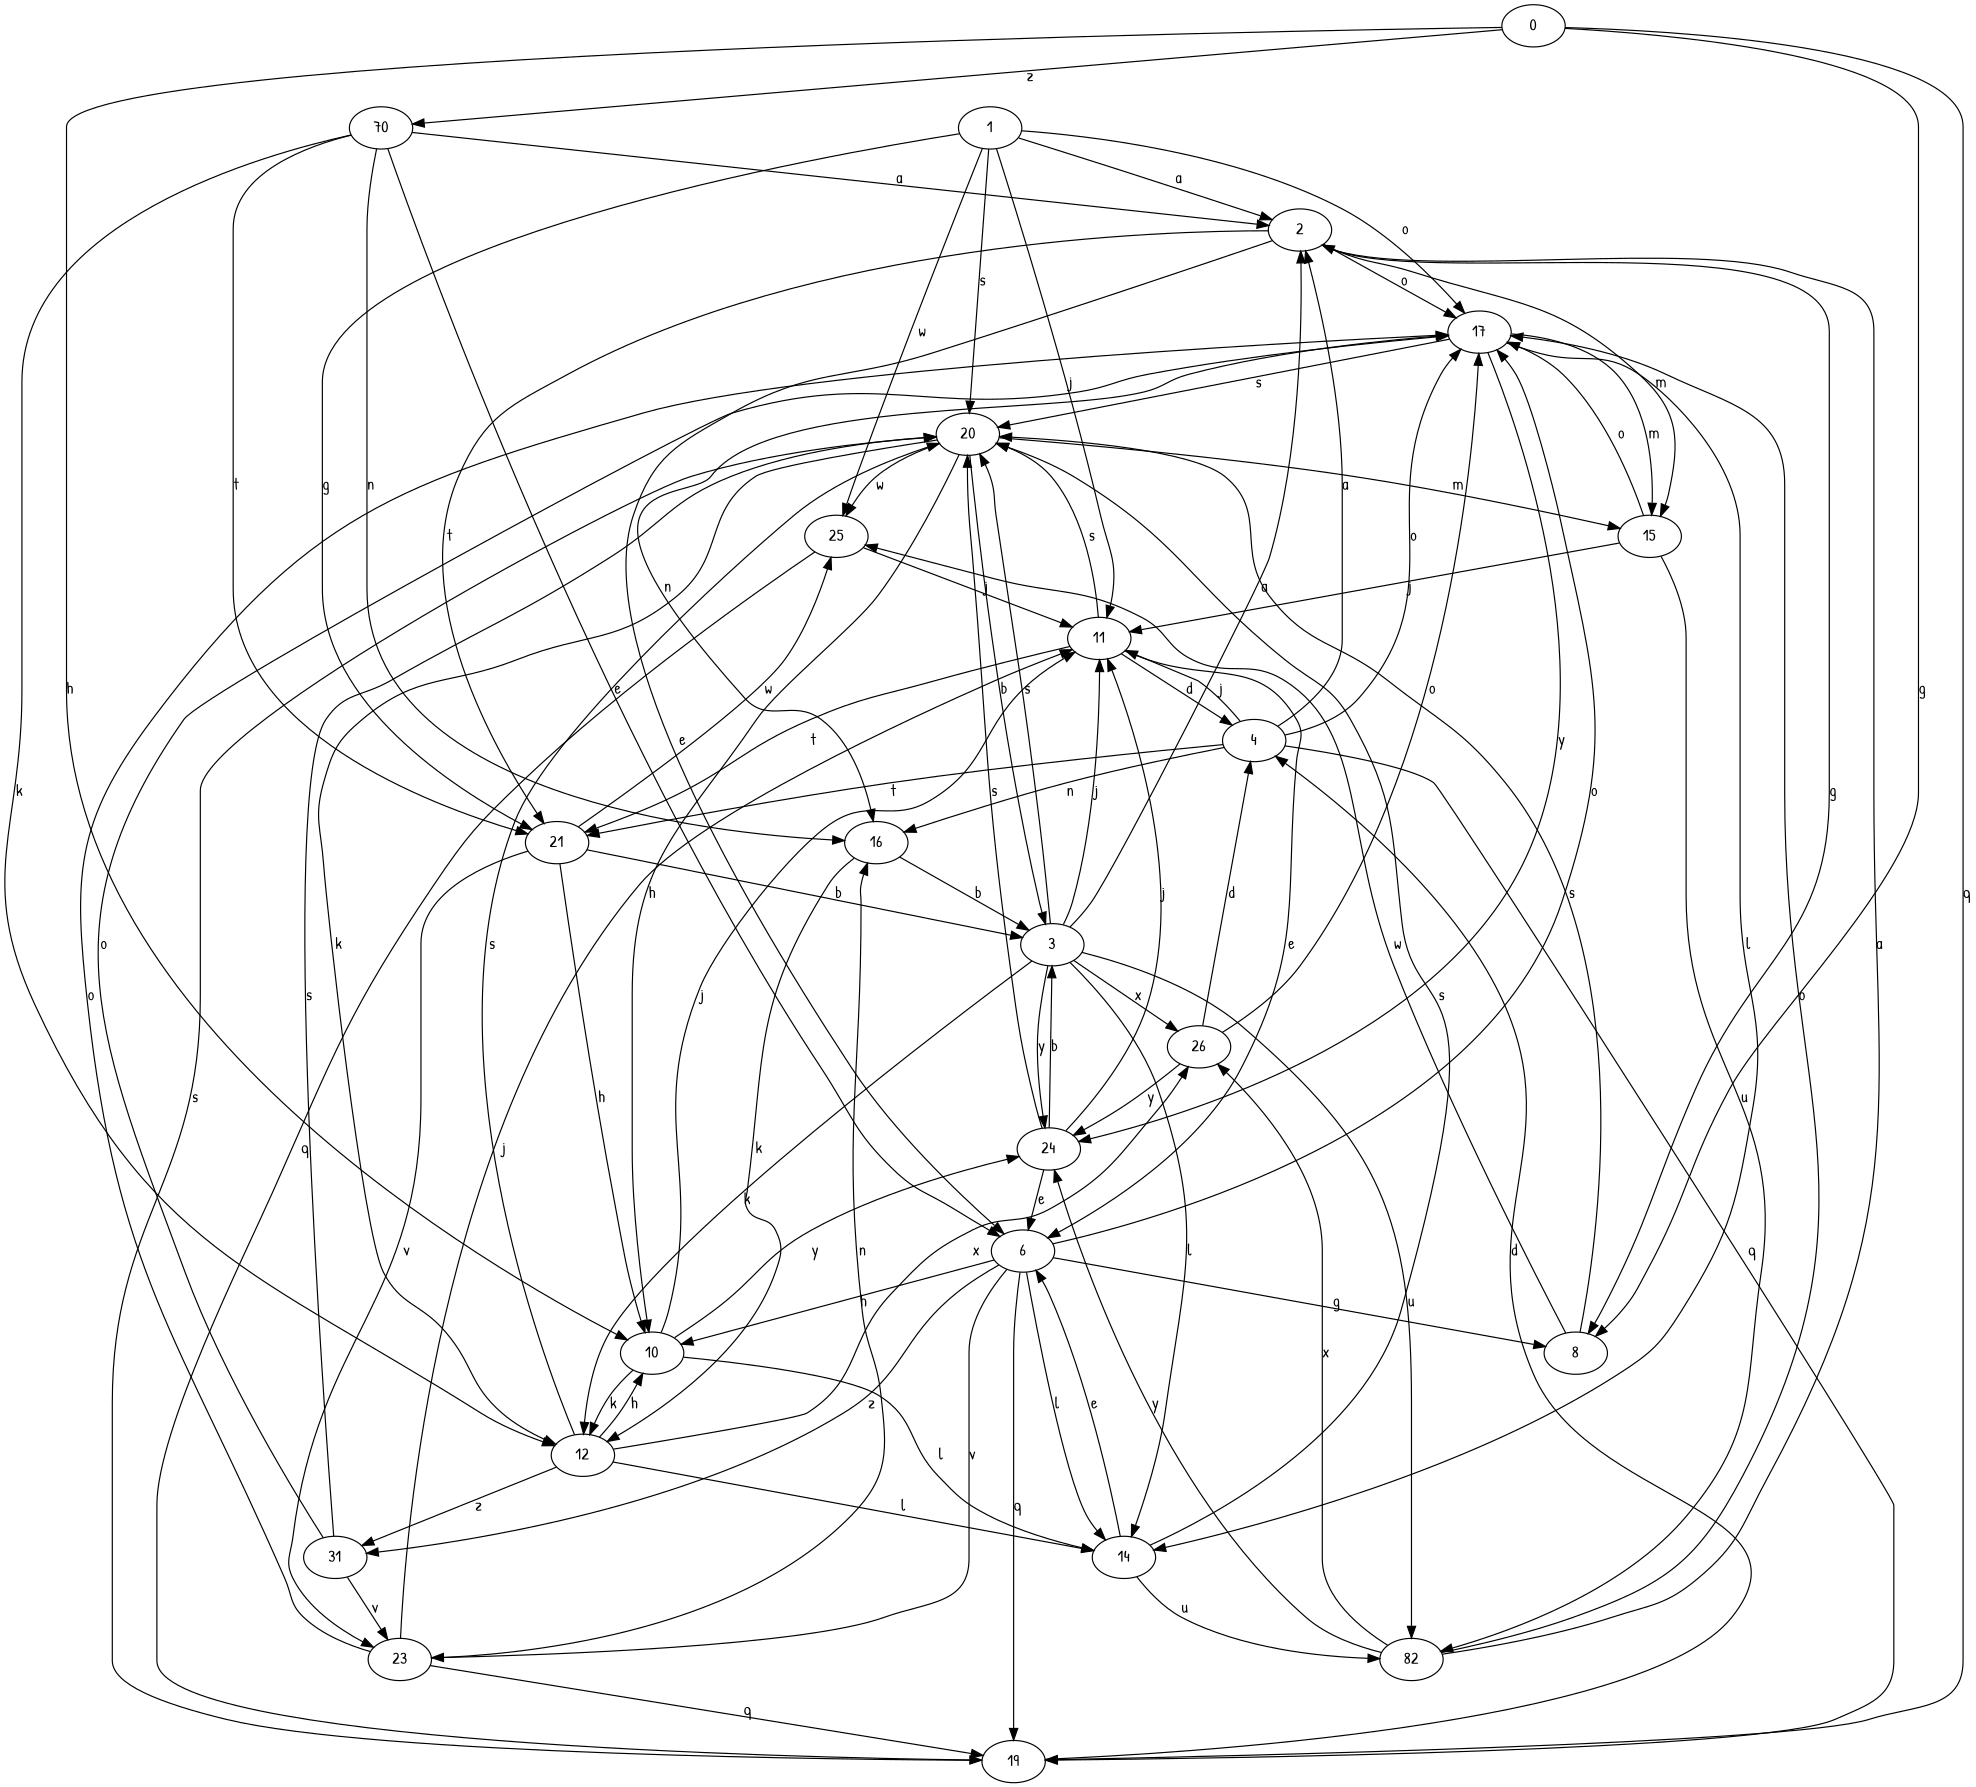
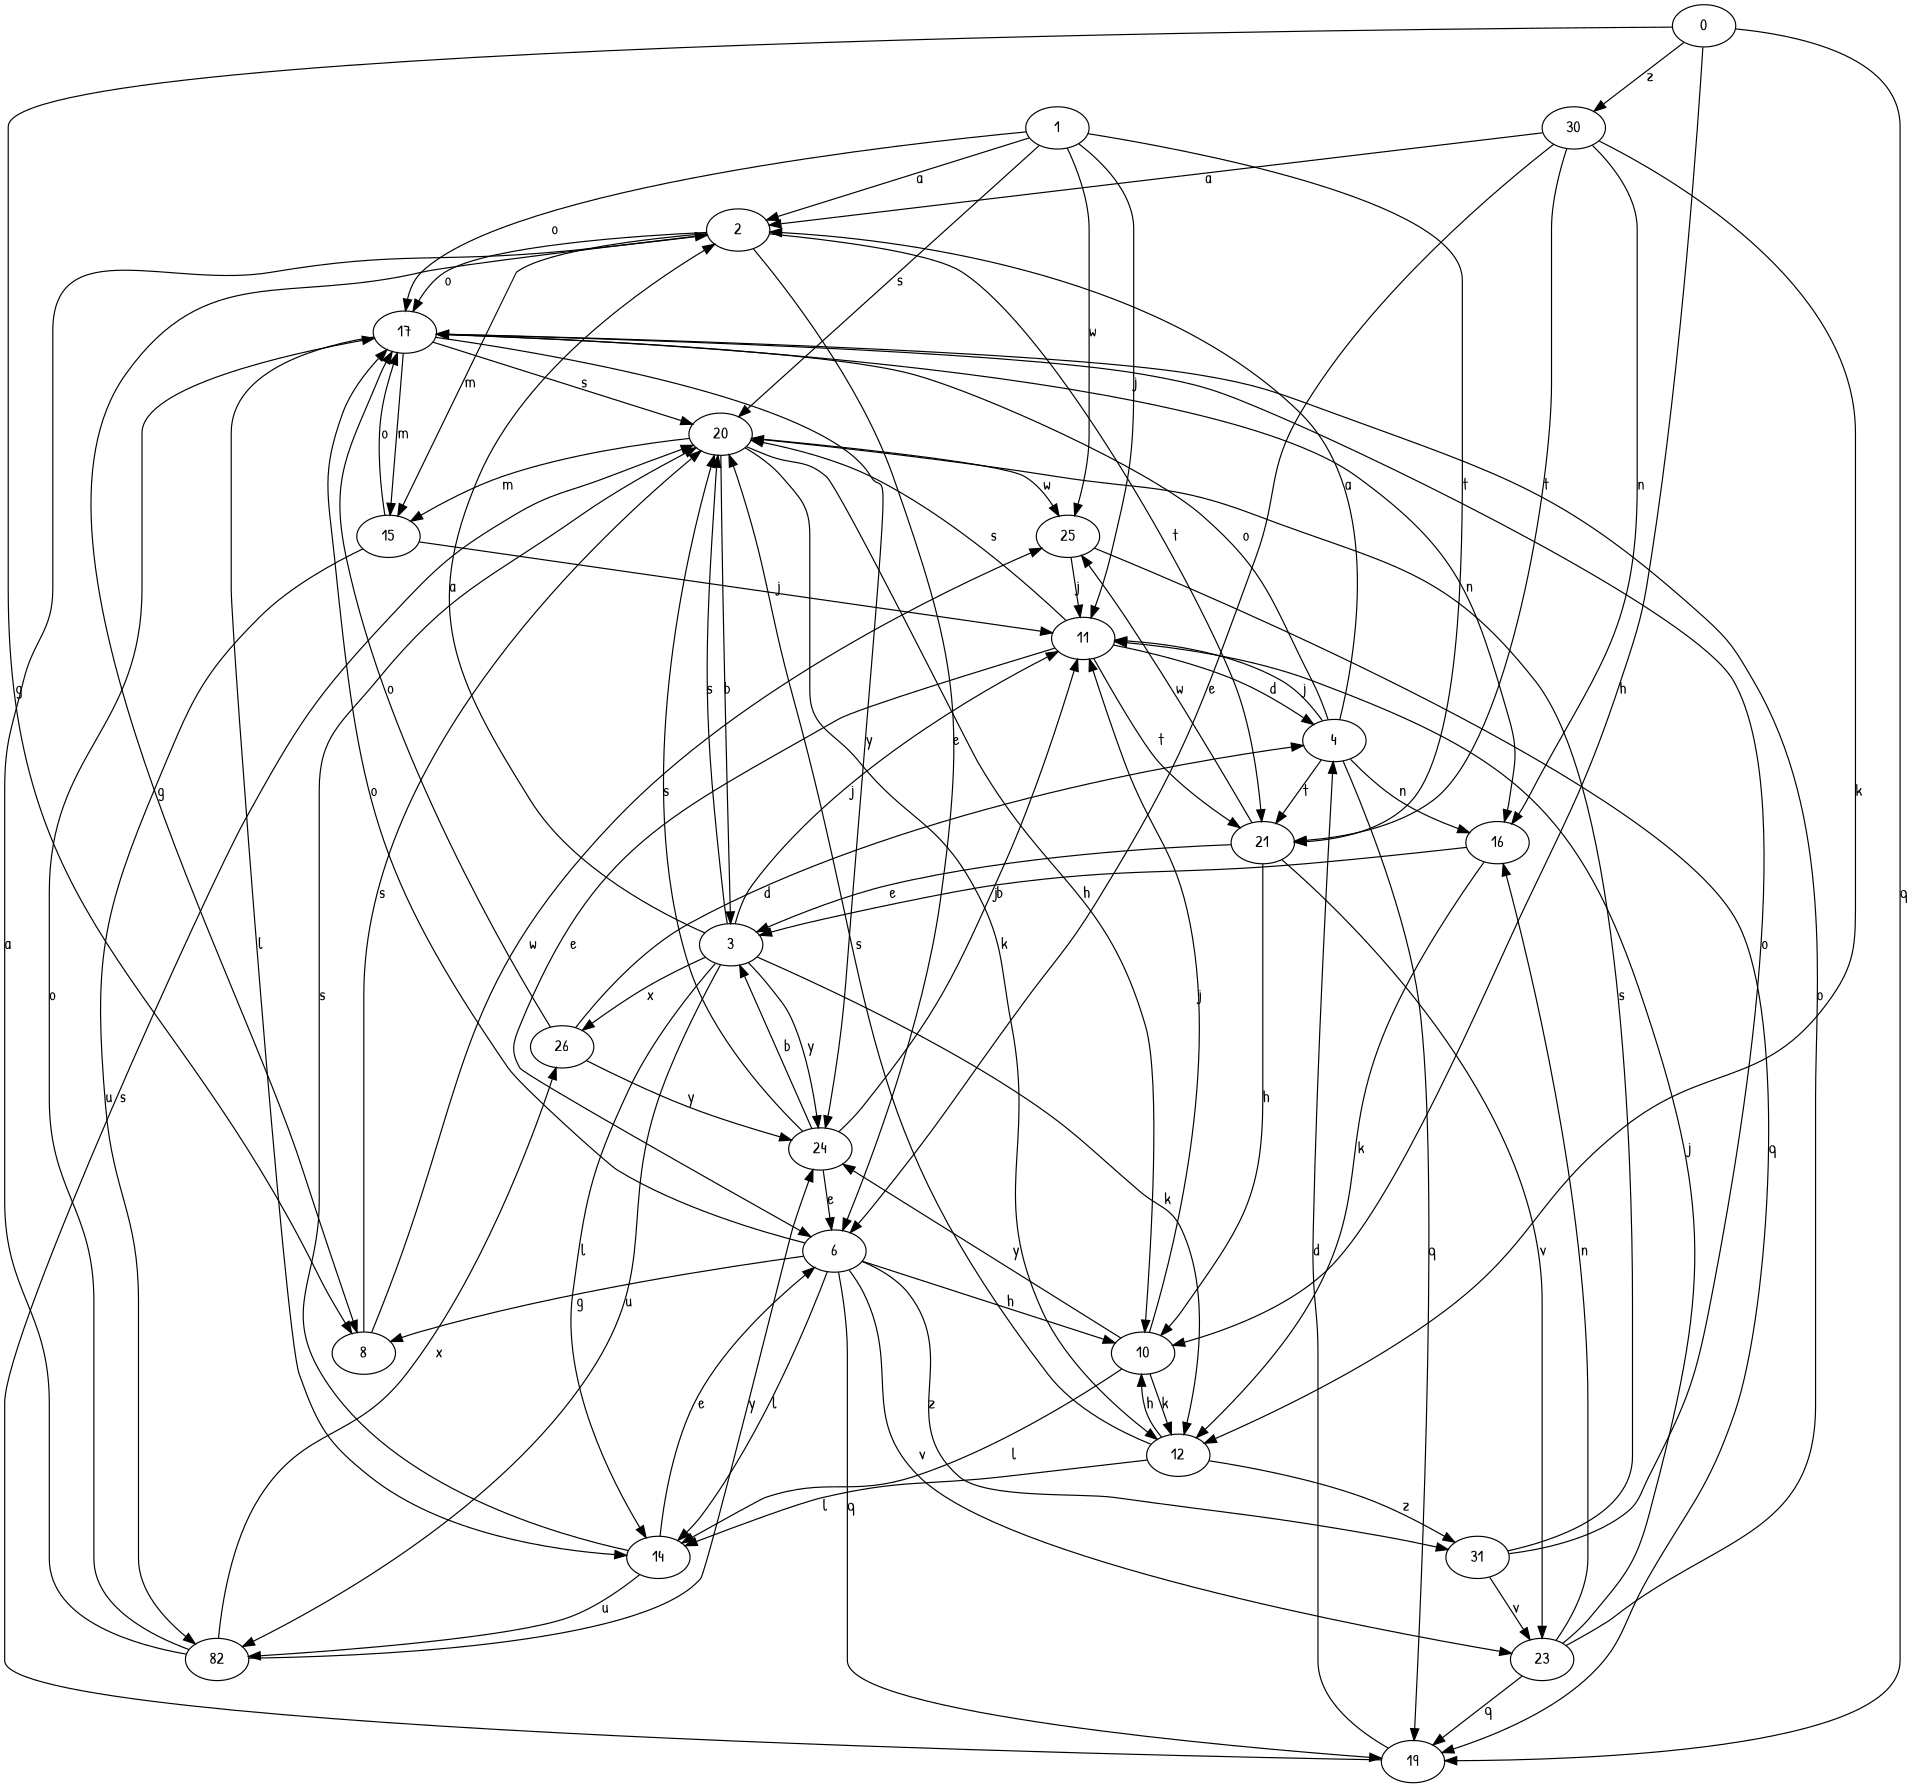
(381, 128) -> (1574, 128)
(326, 485) -> (1465, 485)
(839, 894) -> (893, 894)
(889, 1297) -> none
